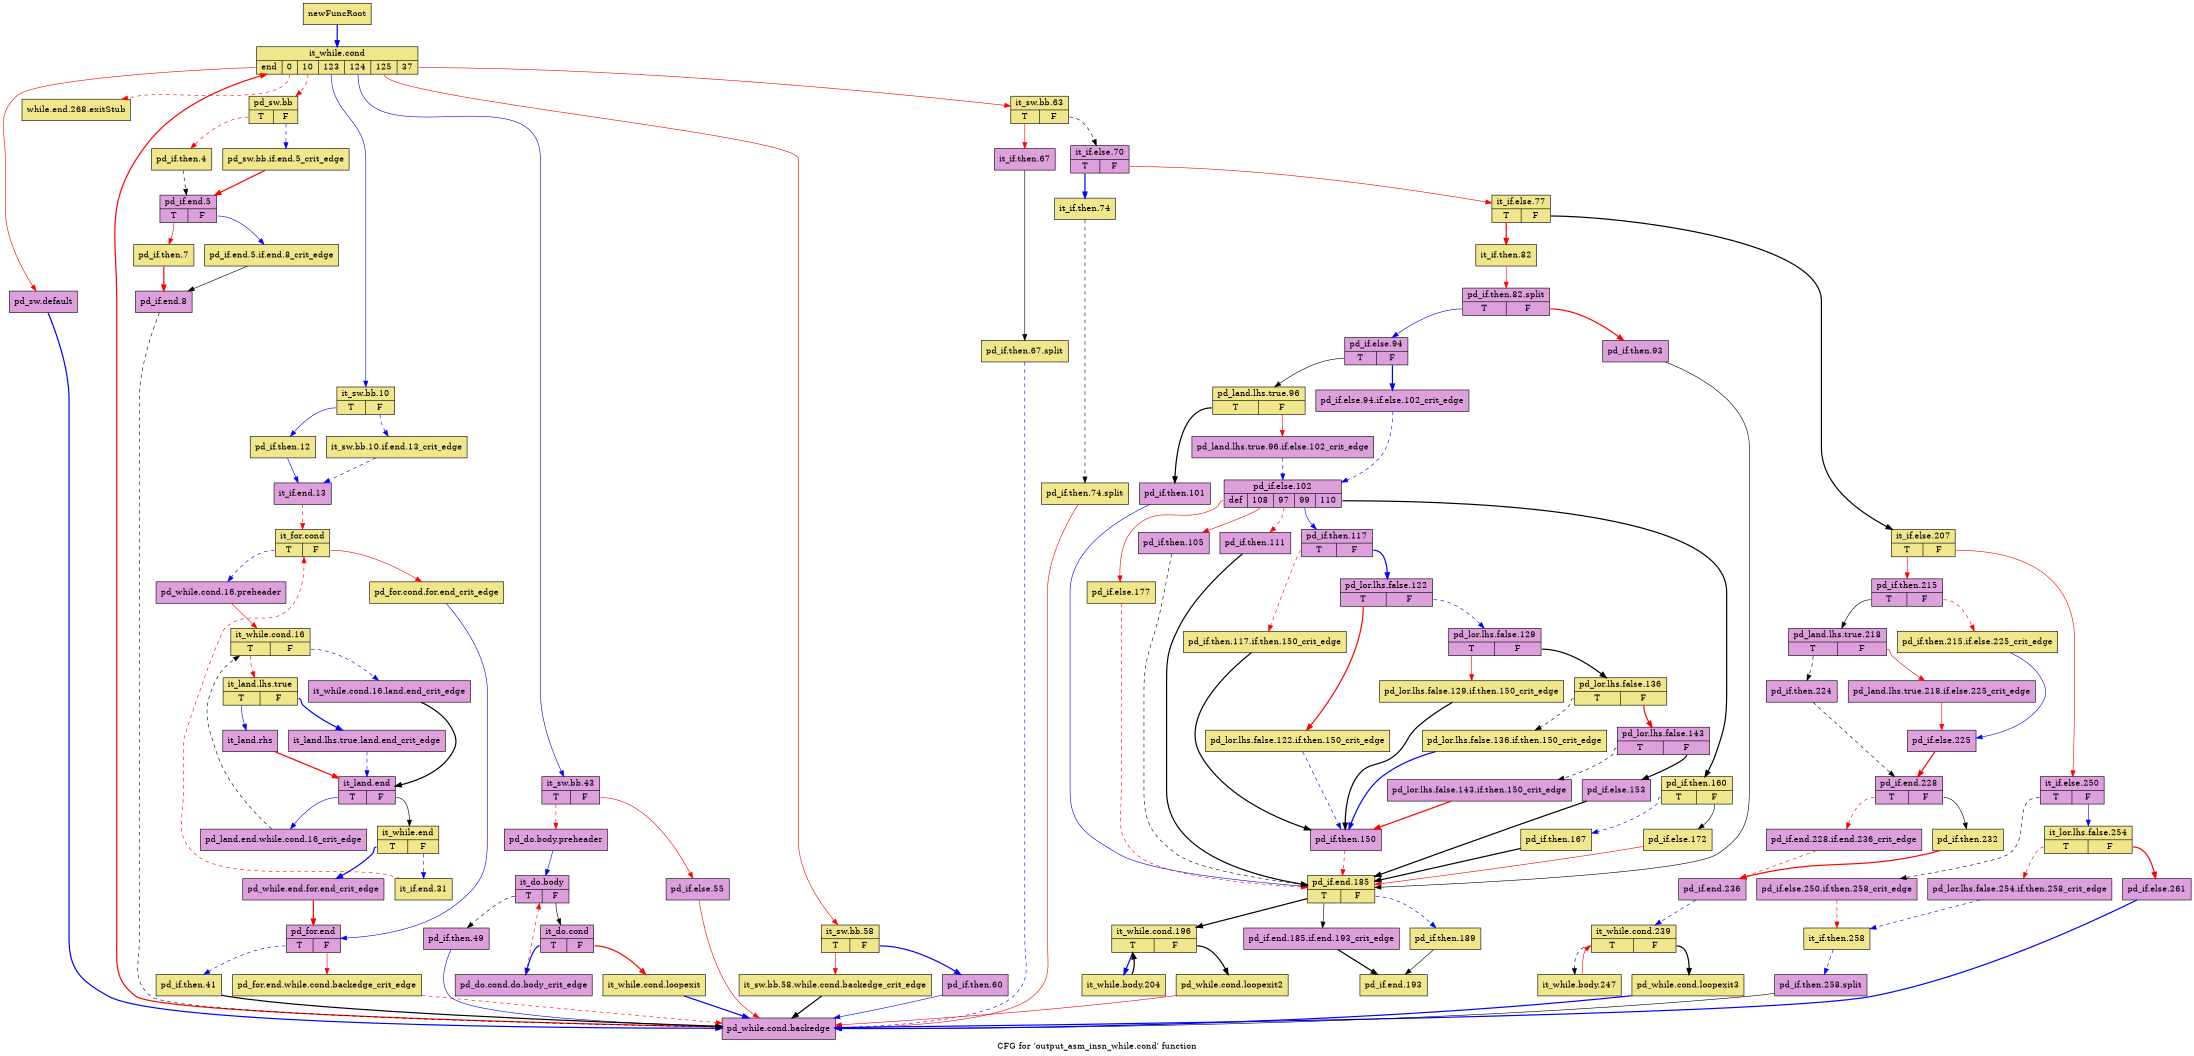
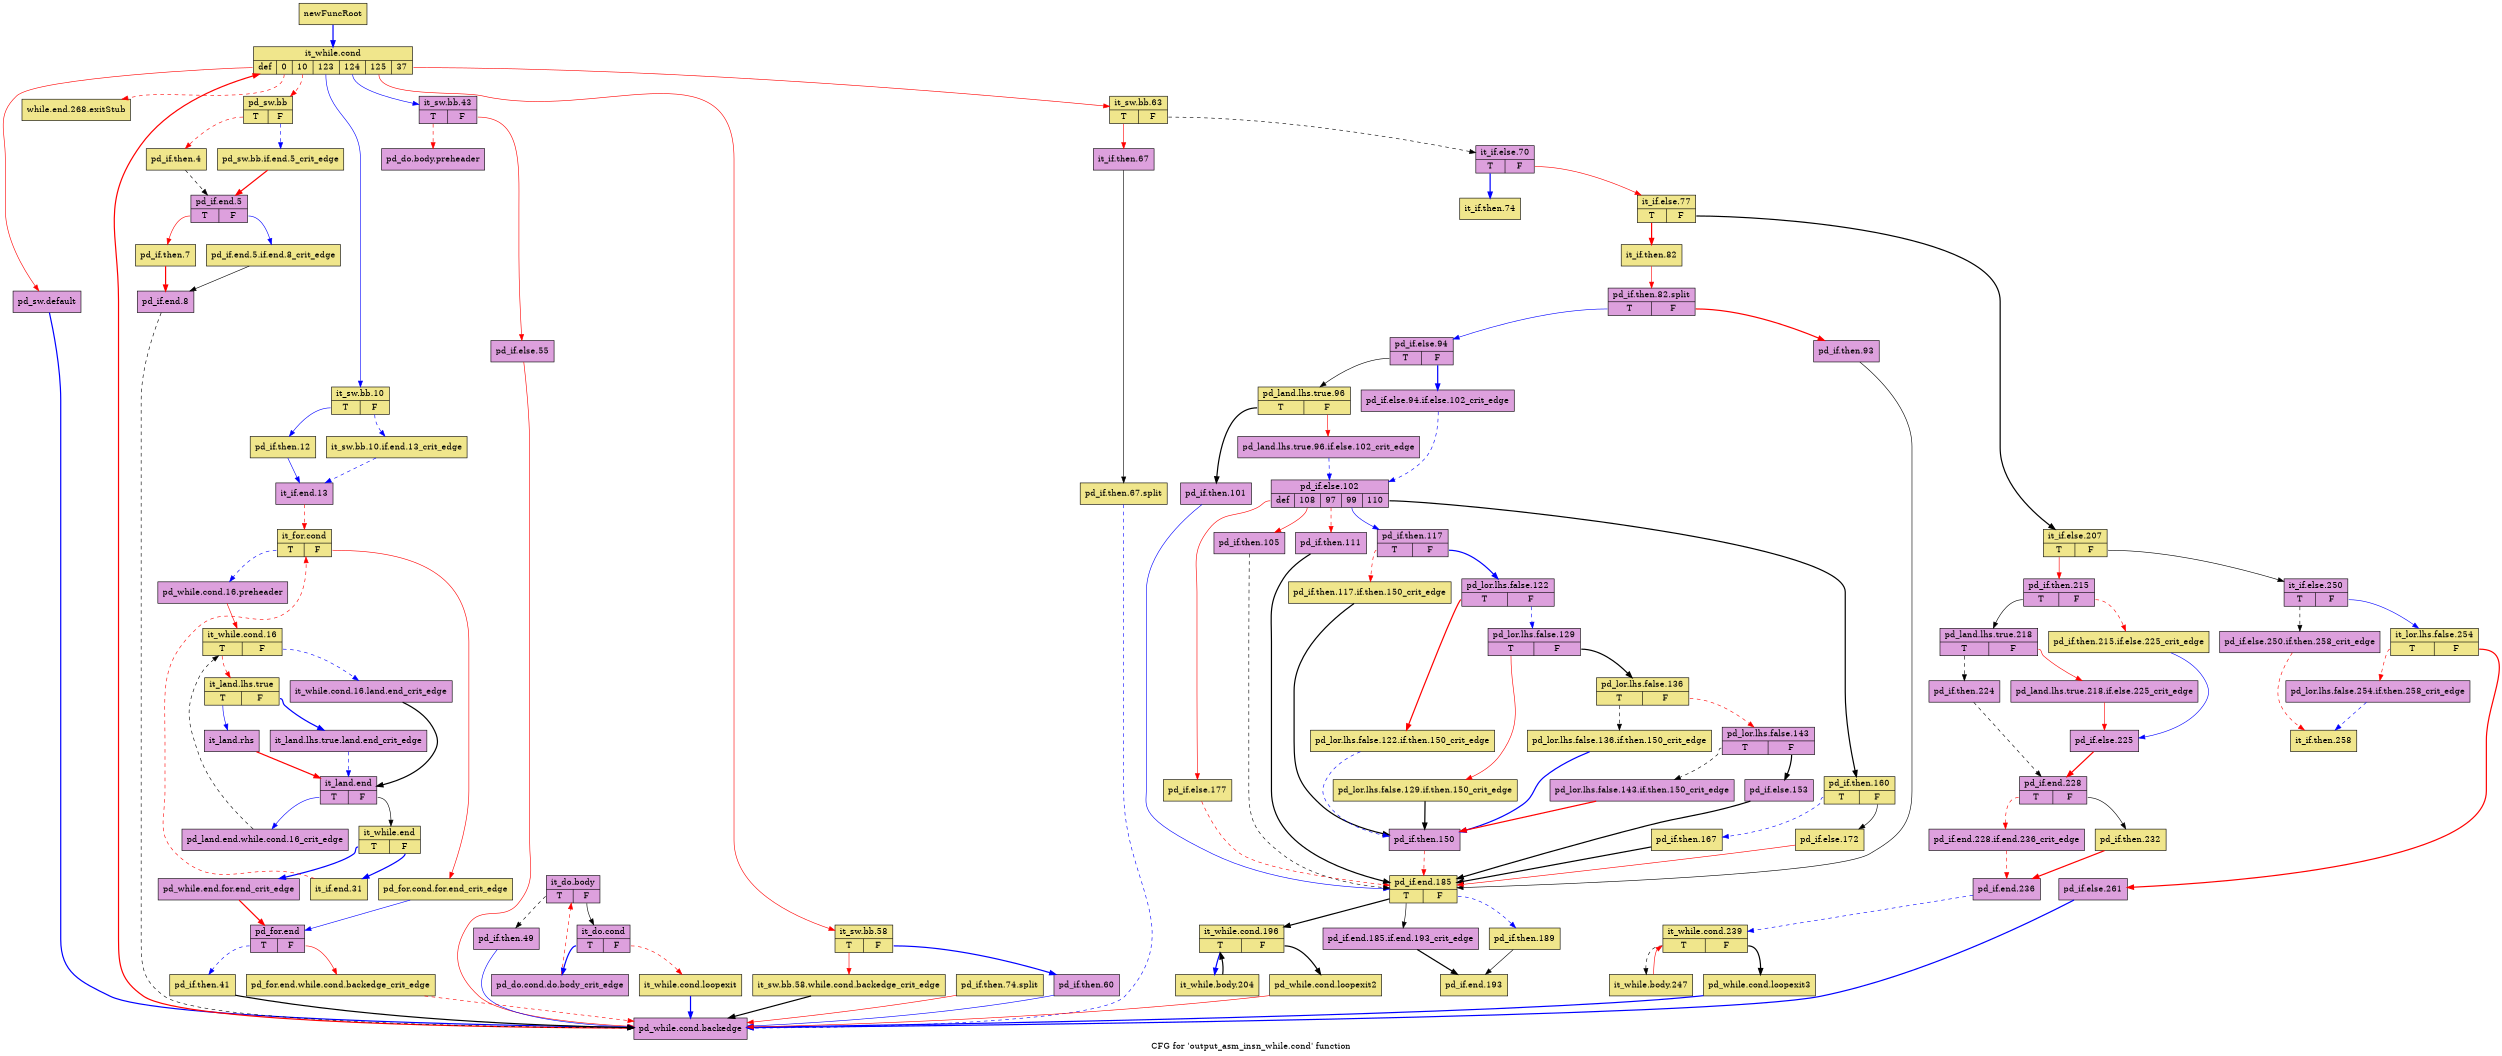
(269, 67) -> (265, 67)
(1085, 348) -> none
(2073, 621) -> (2194, 559)
(1645, 714) -> (1721, 706)
(550, 860) -> none
(424, 863) -> (388, 867)
(620, 954) -> (656, 954)
(1821, 985) -> none
